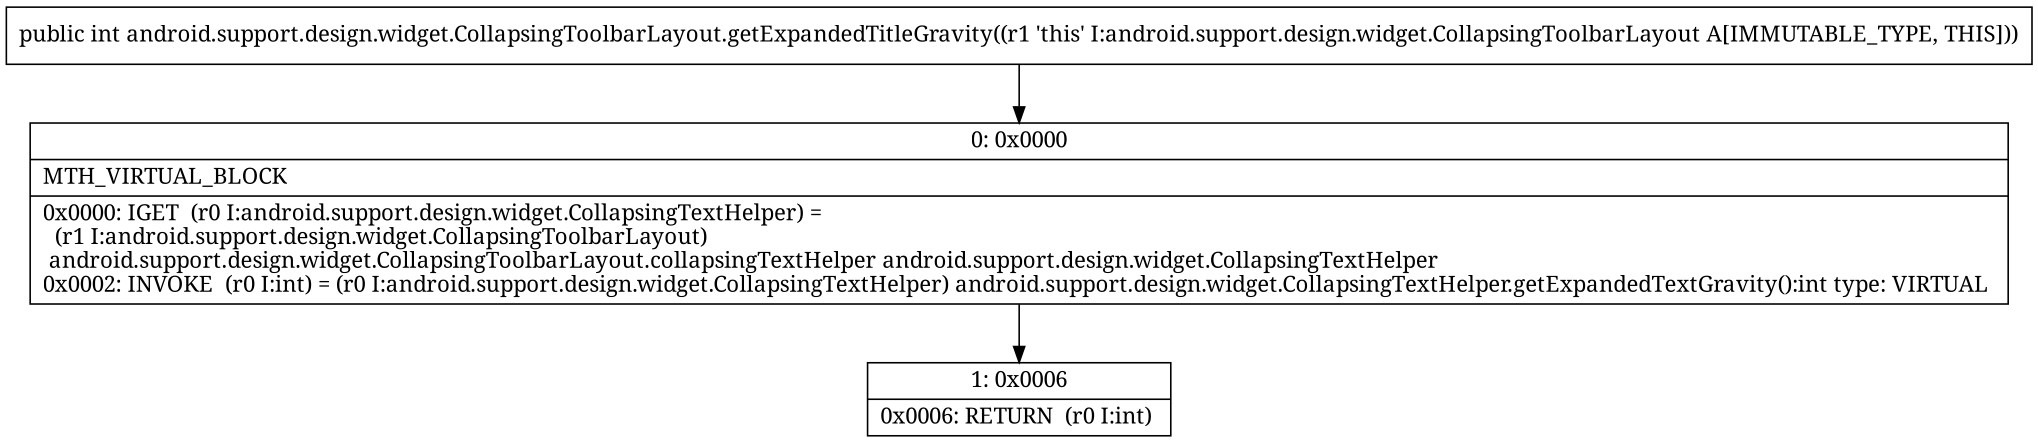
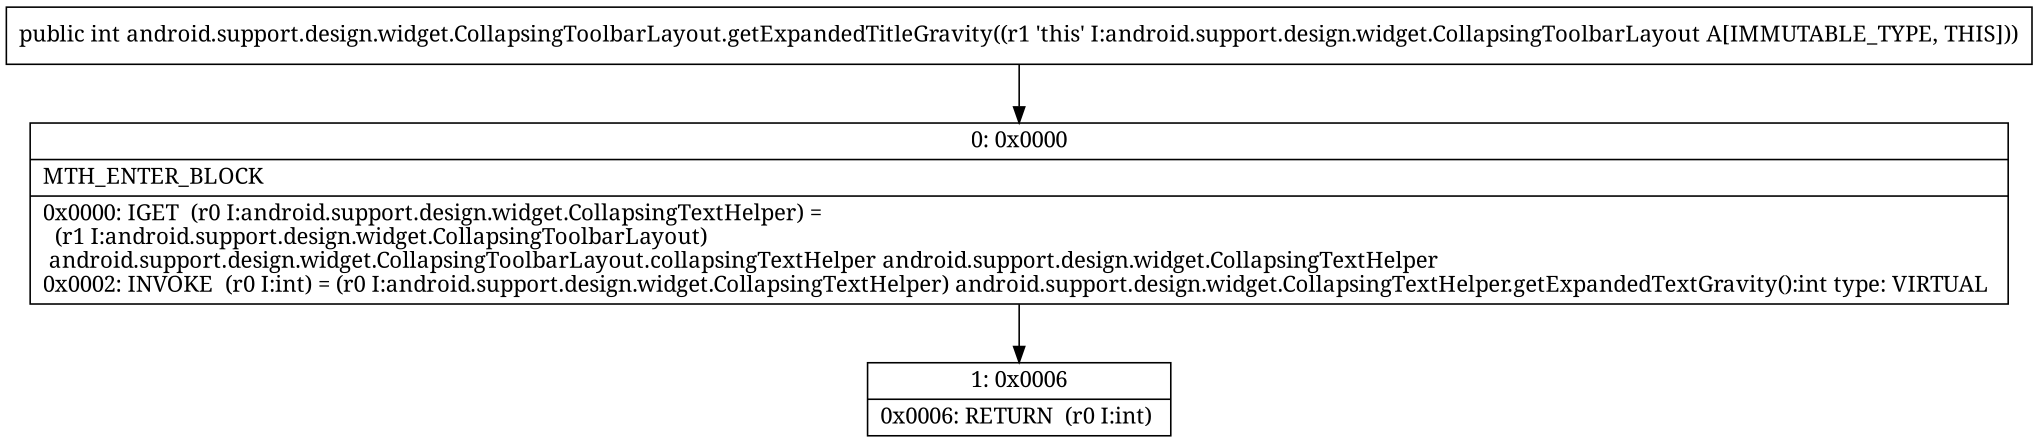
(165, 177) -> (153, 177)
